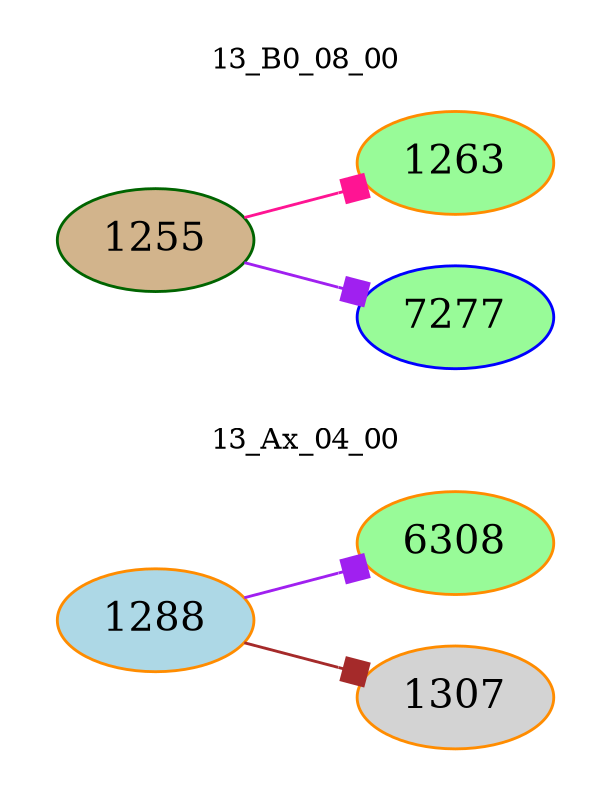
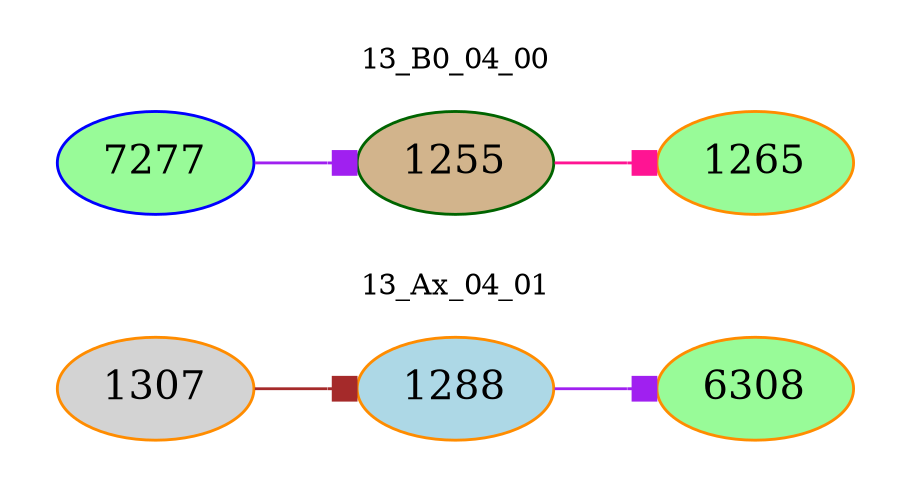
(306, 61) -> (455, 61)
(455, 163) -> (755, 163)
(291, 275) -> (291, 163)
(306, 442) -> (455, 287)
(291, 655) -> (291, 389)
